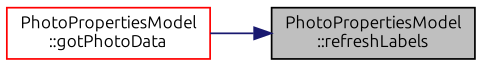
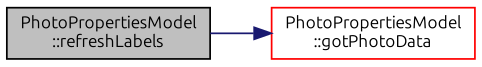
(232, 33) -> (232, 33)
